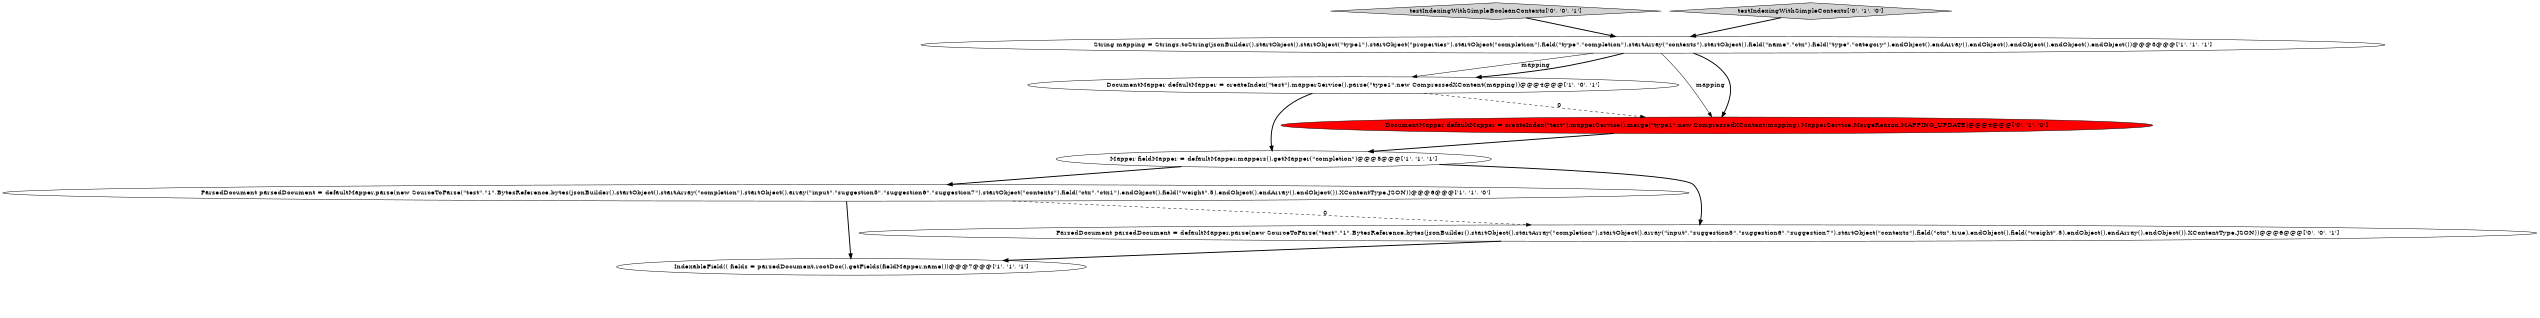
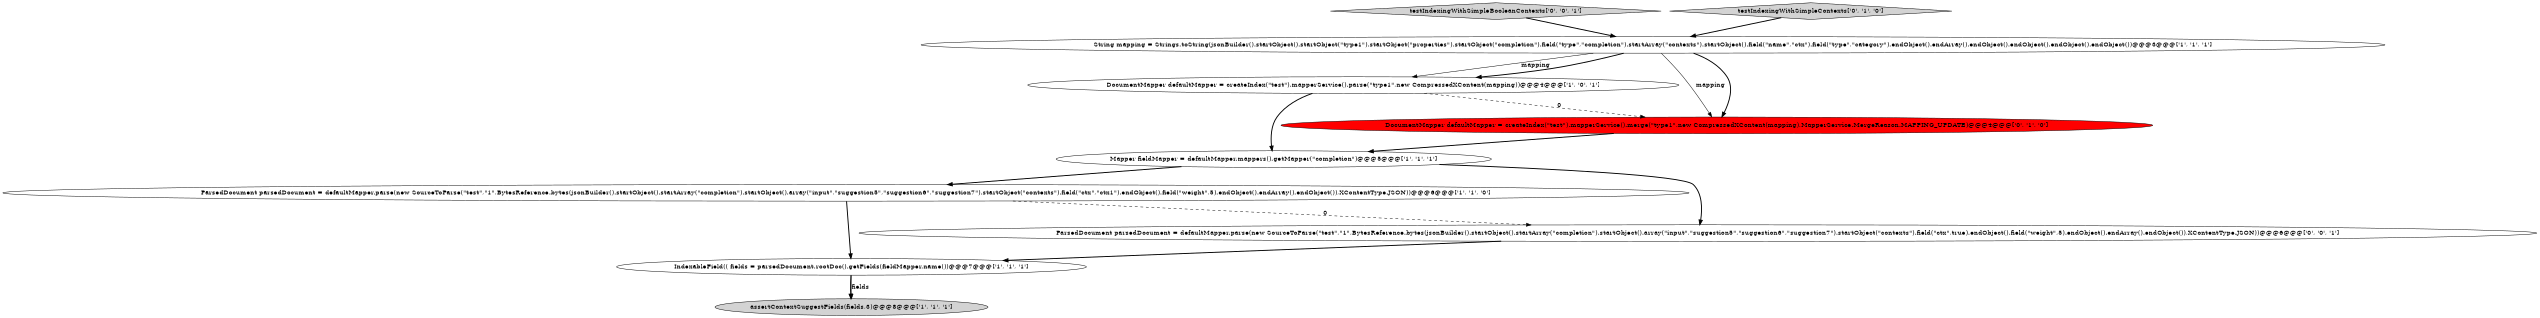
none -> (852, 307)
